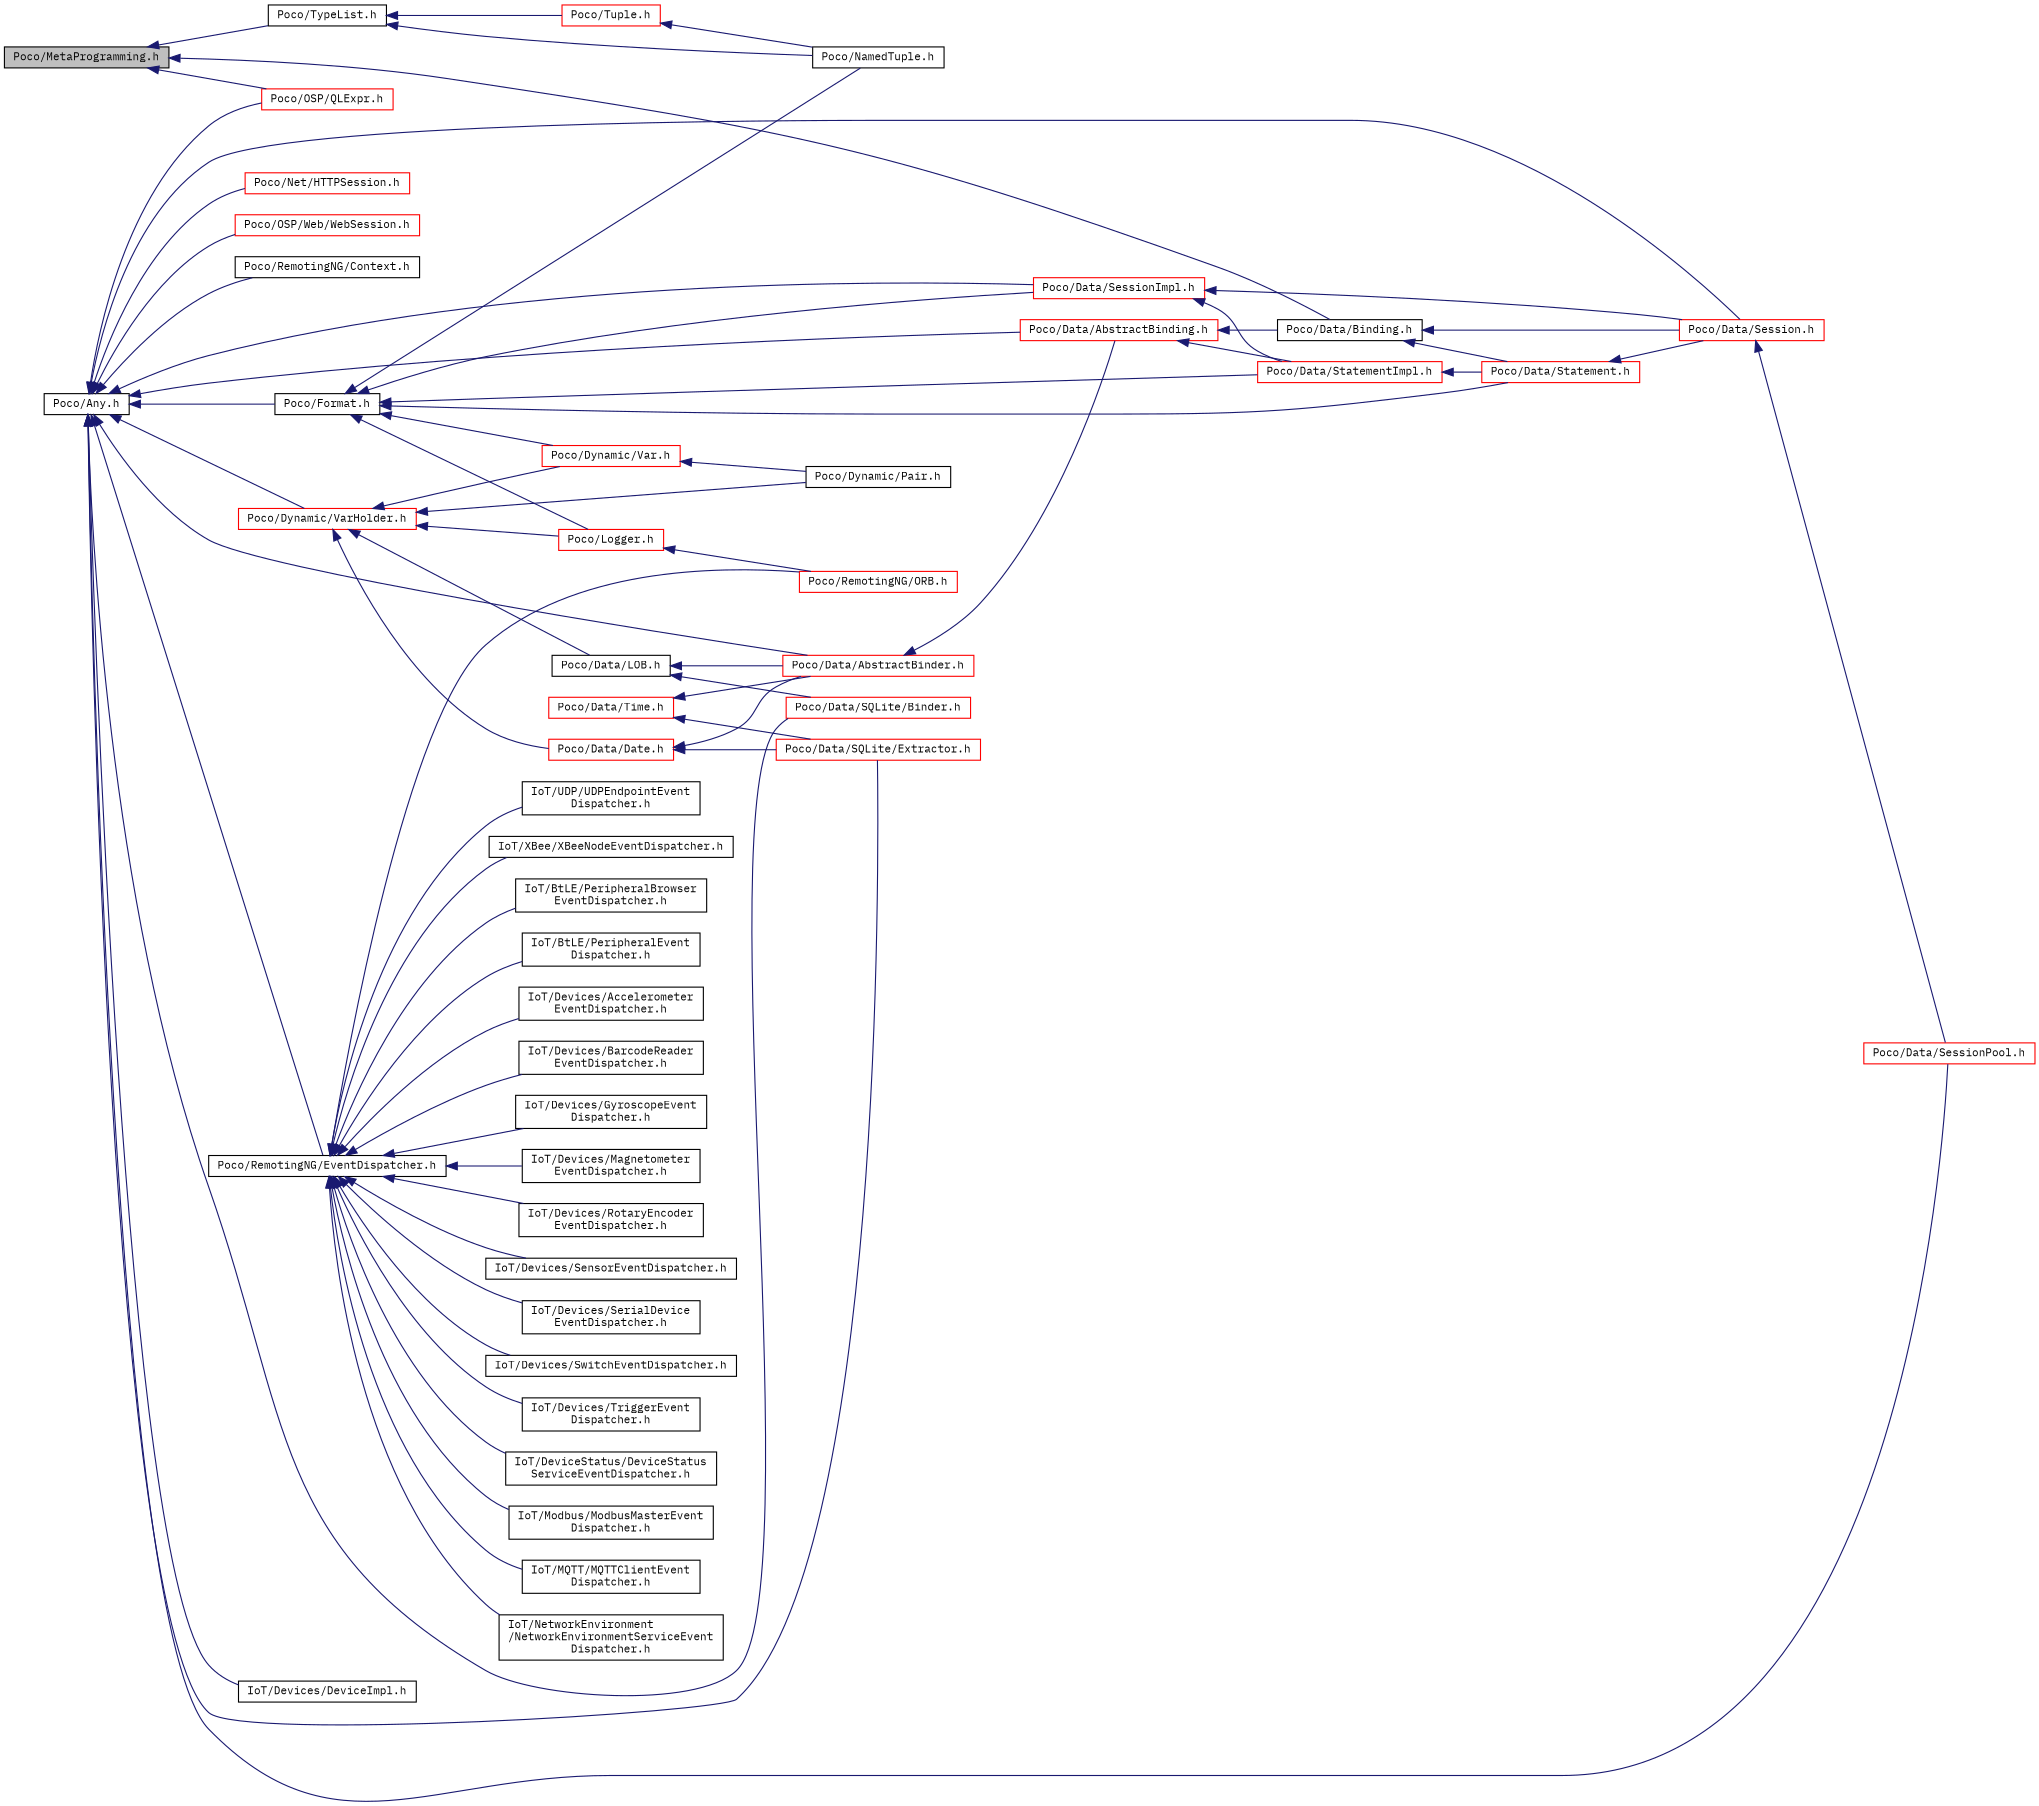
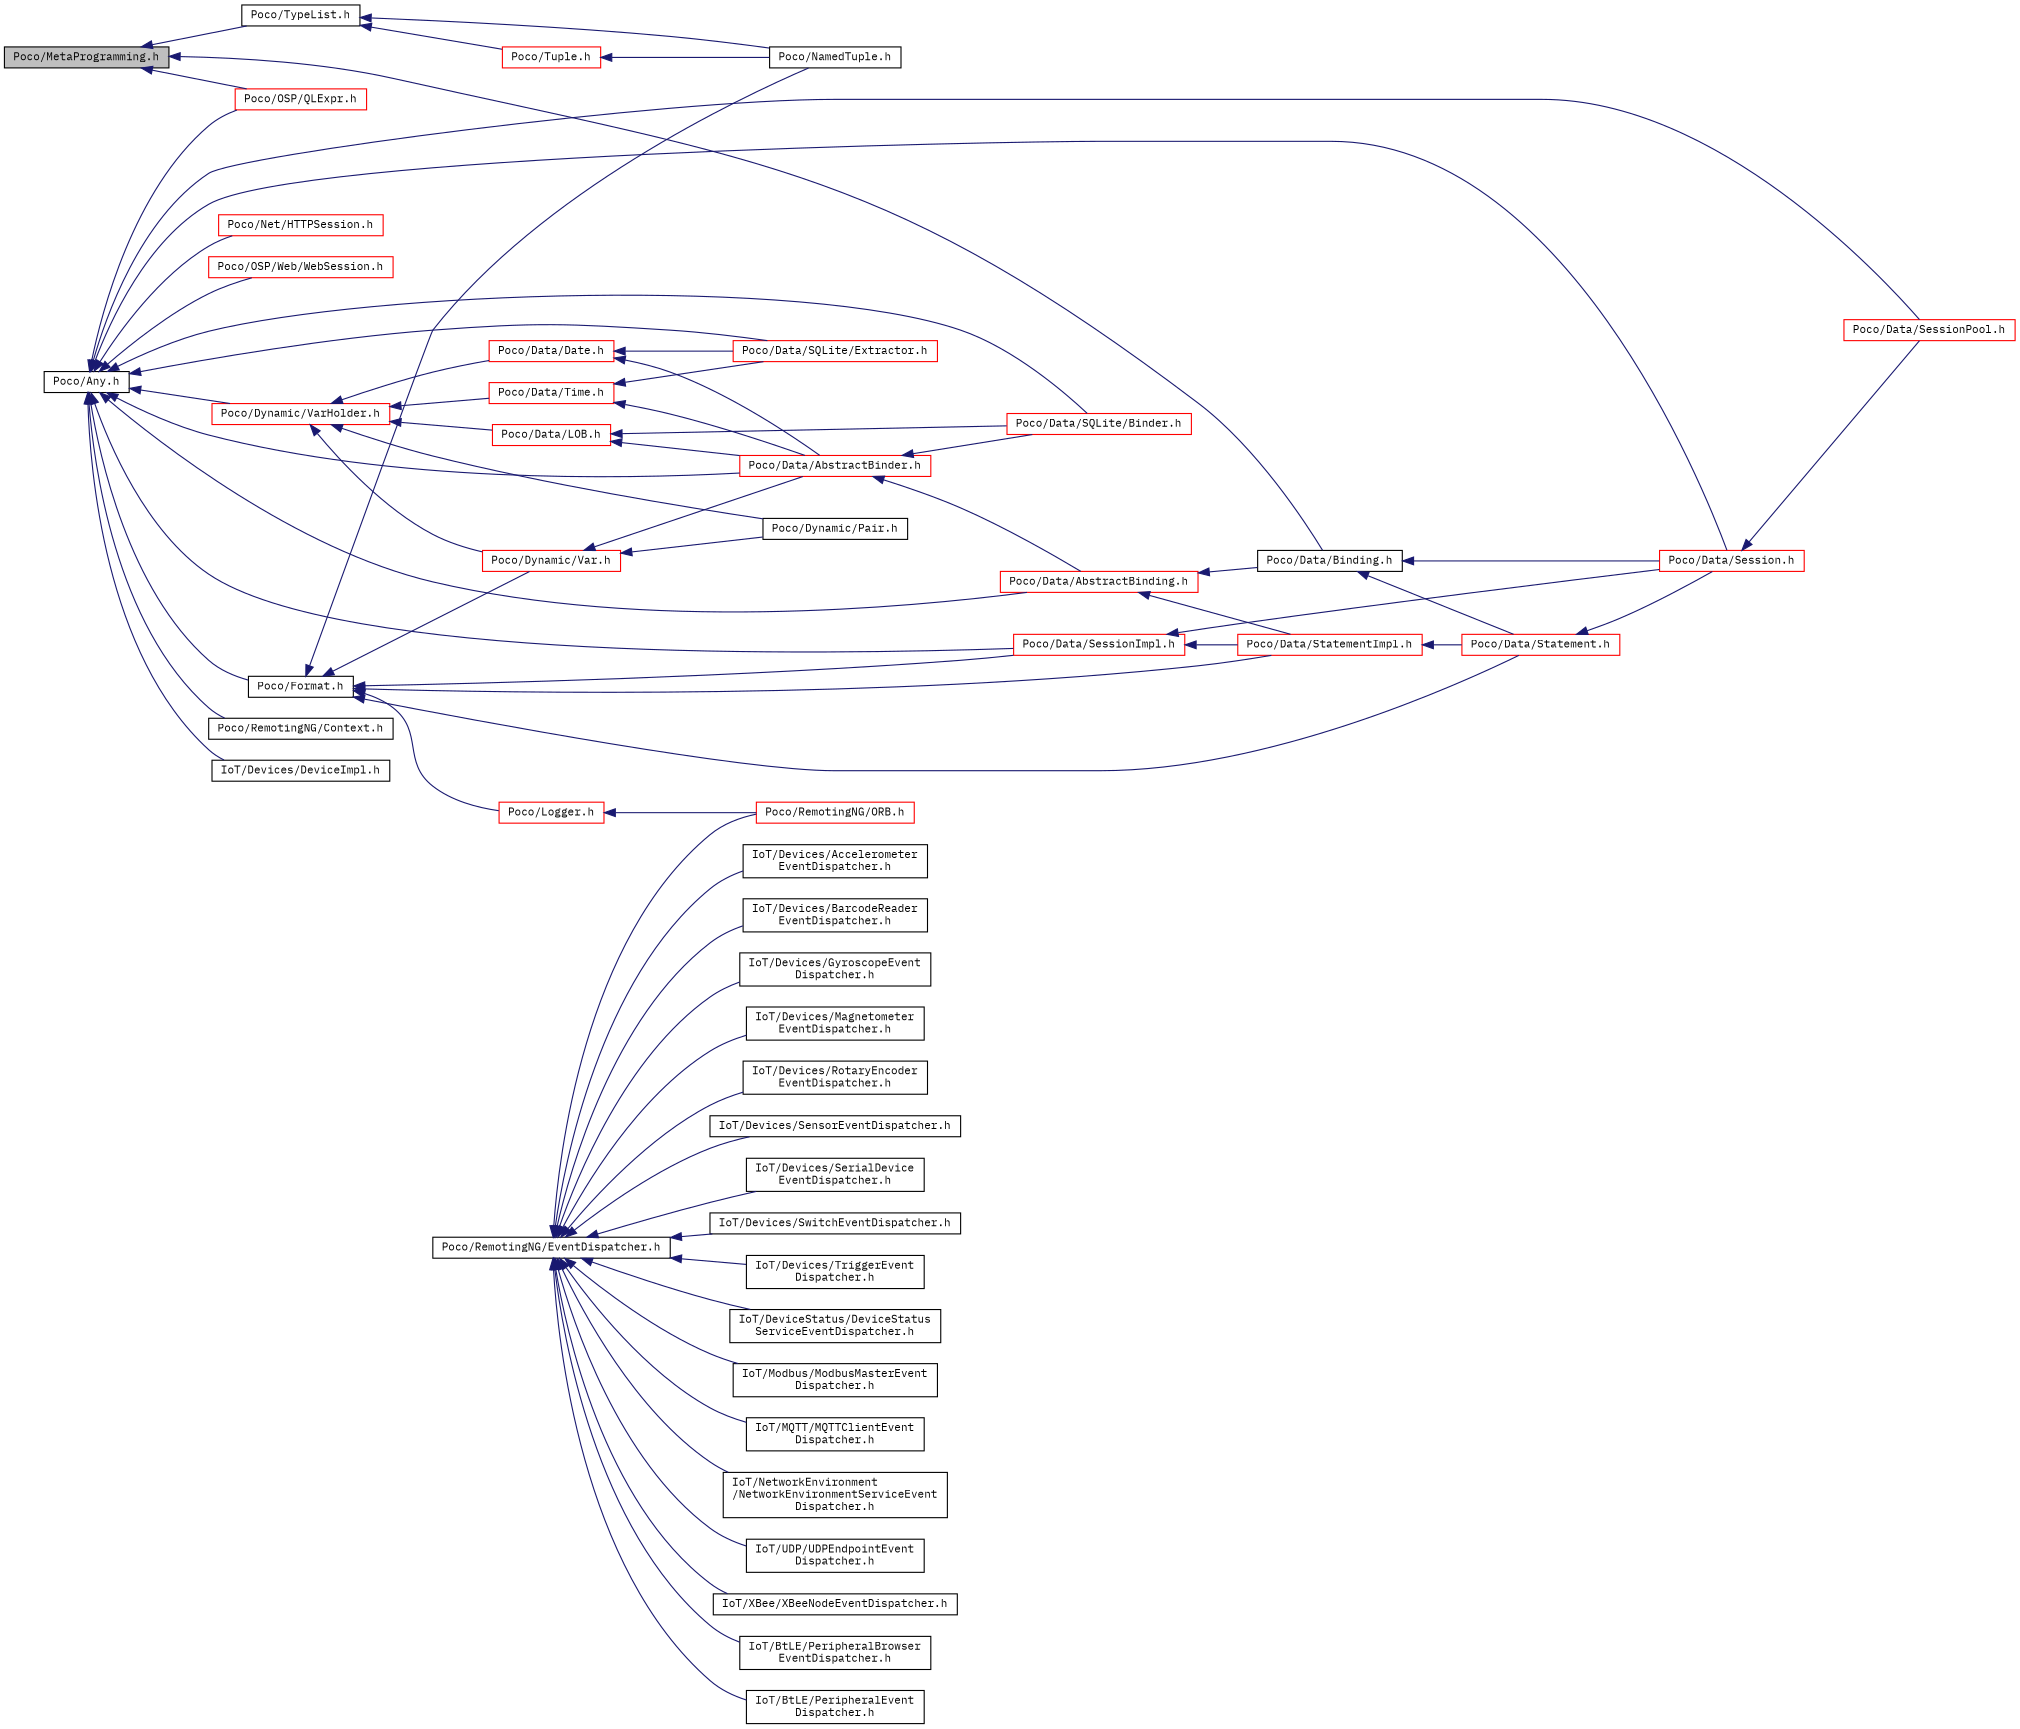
none -> (973, 444)
none -> (688, 515)
(493, 531) -> (445, 402)
(611, 666) -> (552, 435)
(209, 790) -> none
